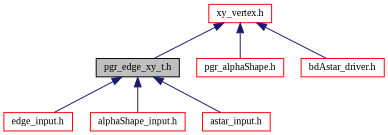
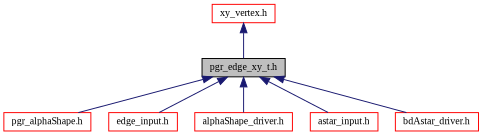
(296, 43) -> (345, 96)
(240, 46) -> (141, 96)
(138, 122) -> (244, 122)
